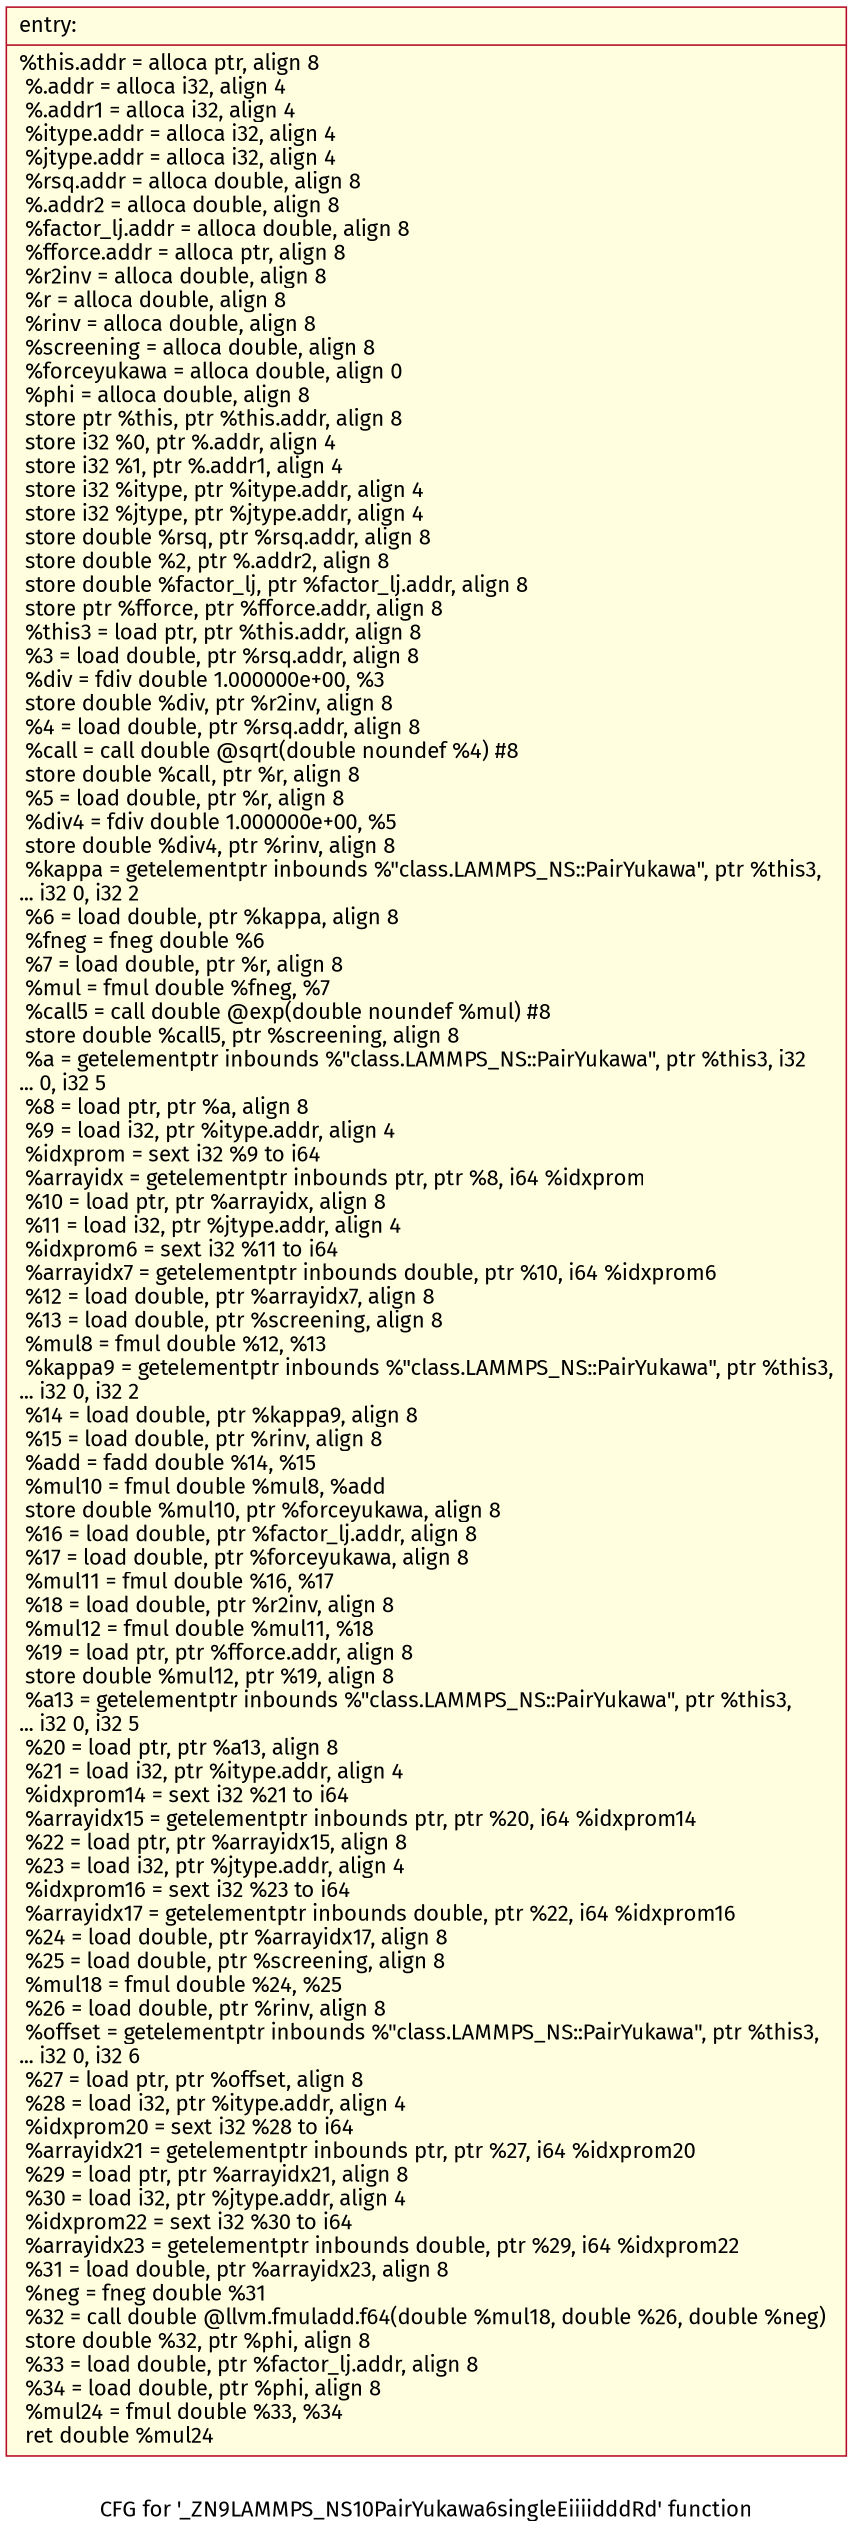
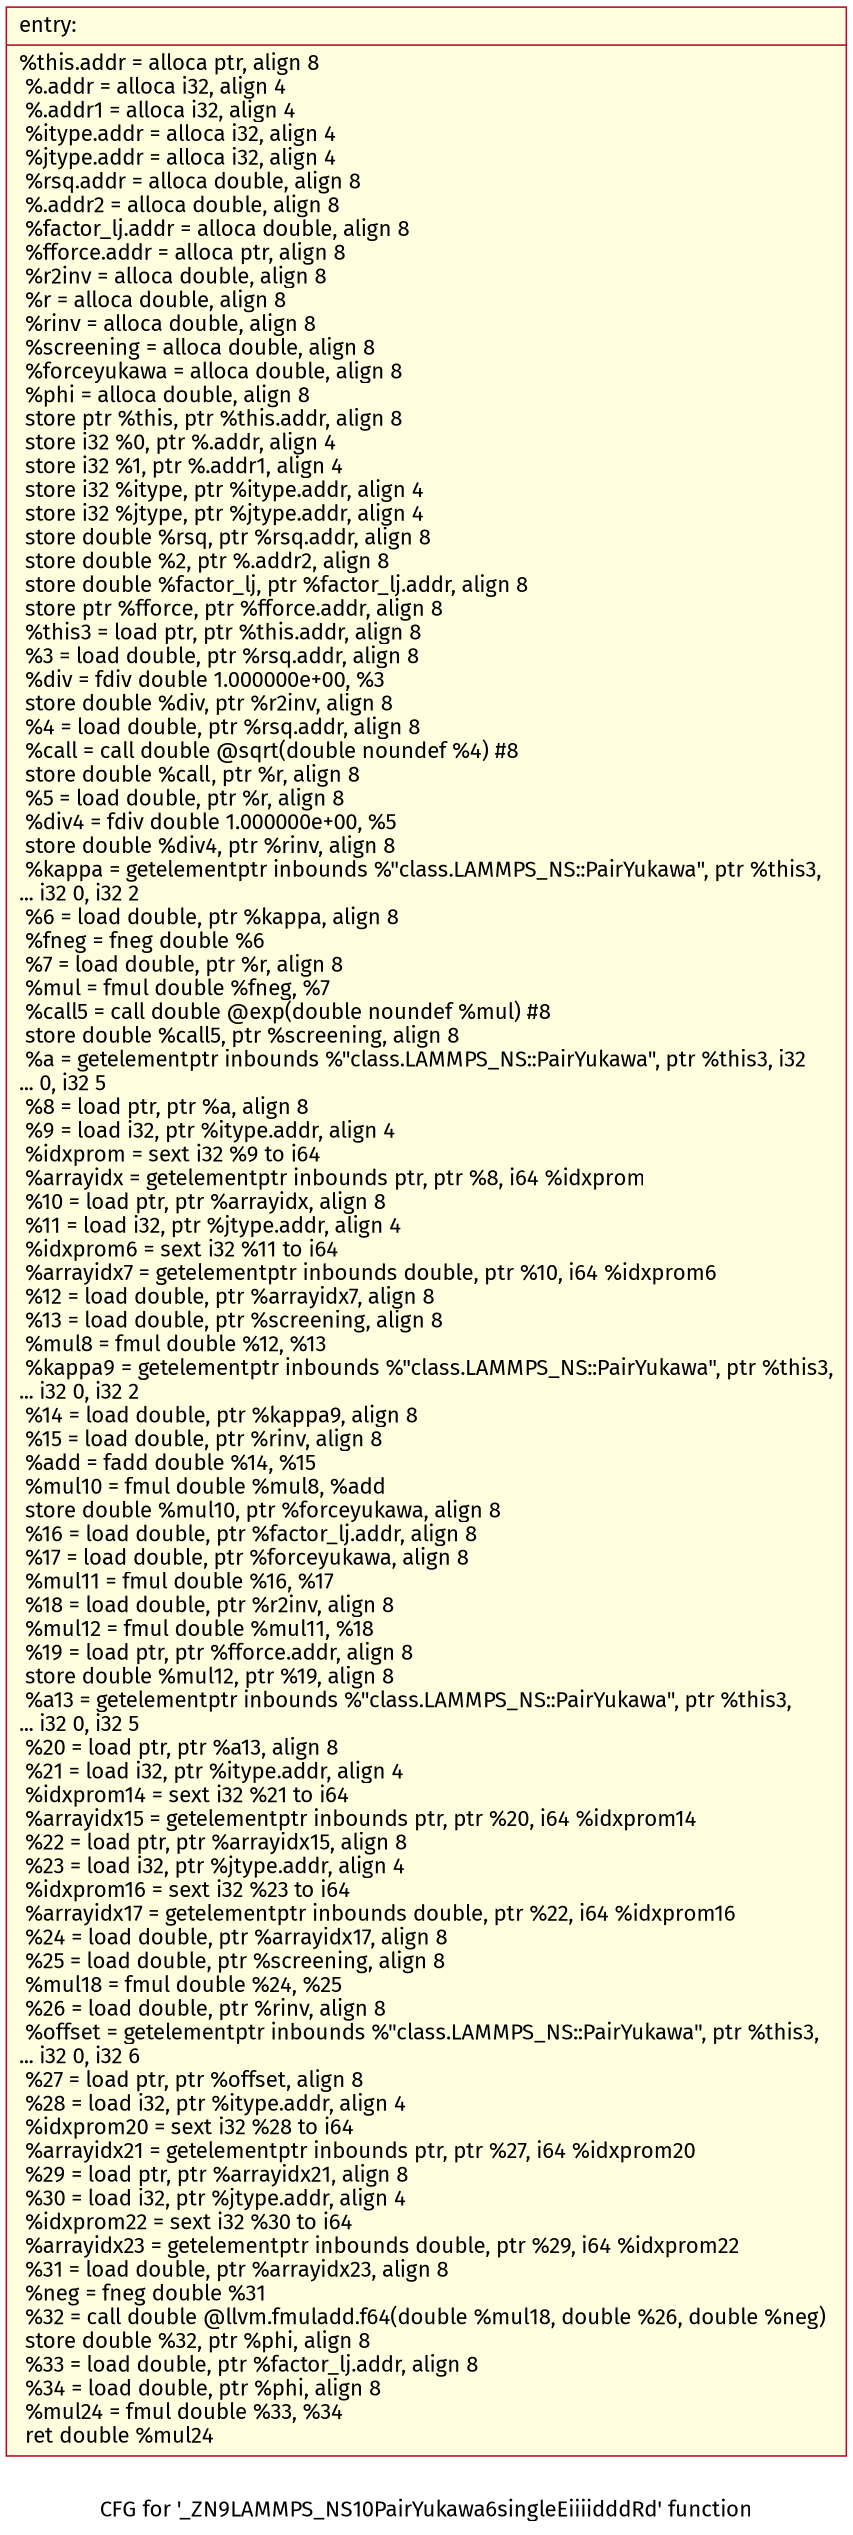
(211, 372) -> (211, 372)
